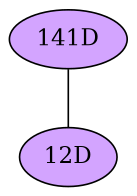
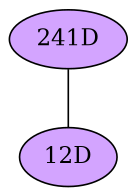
(68, 39) -> (68, 39)
